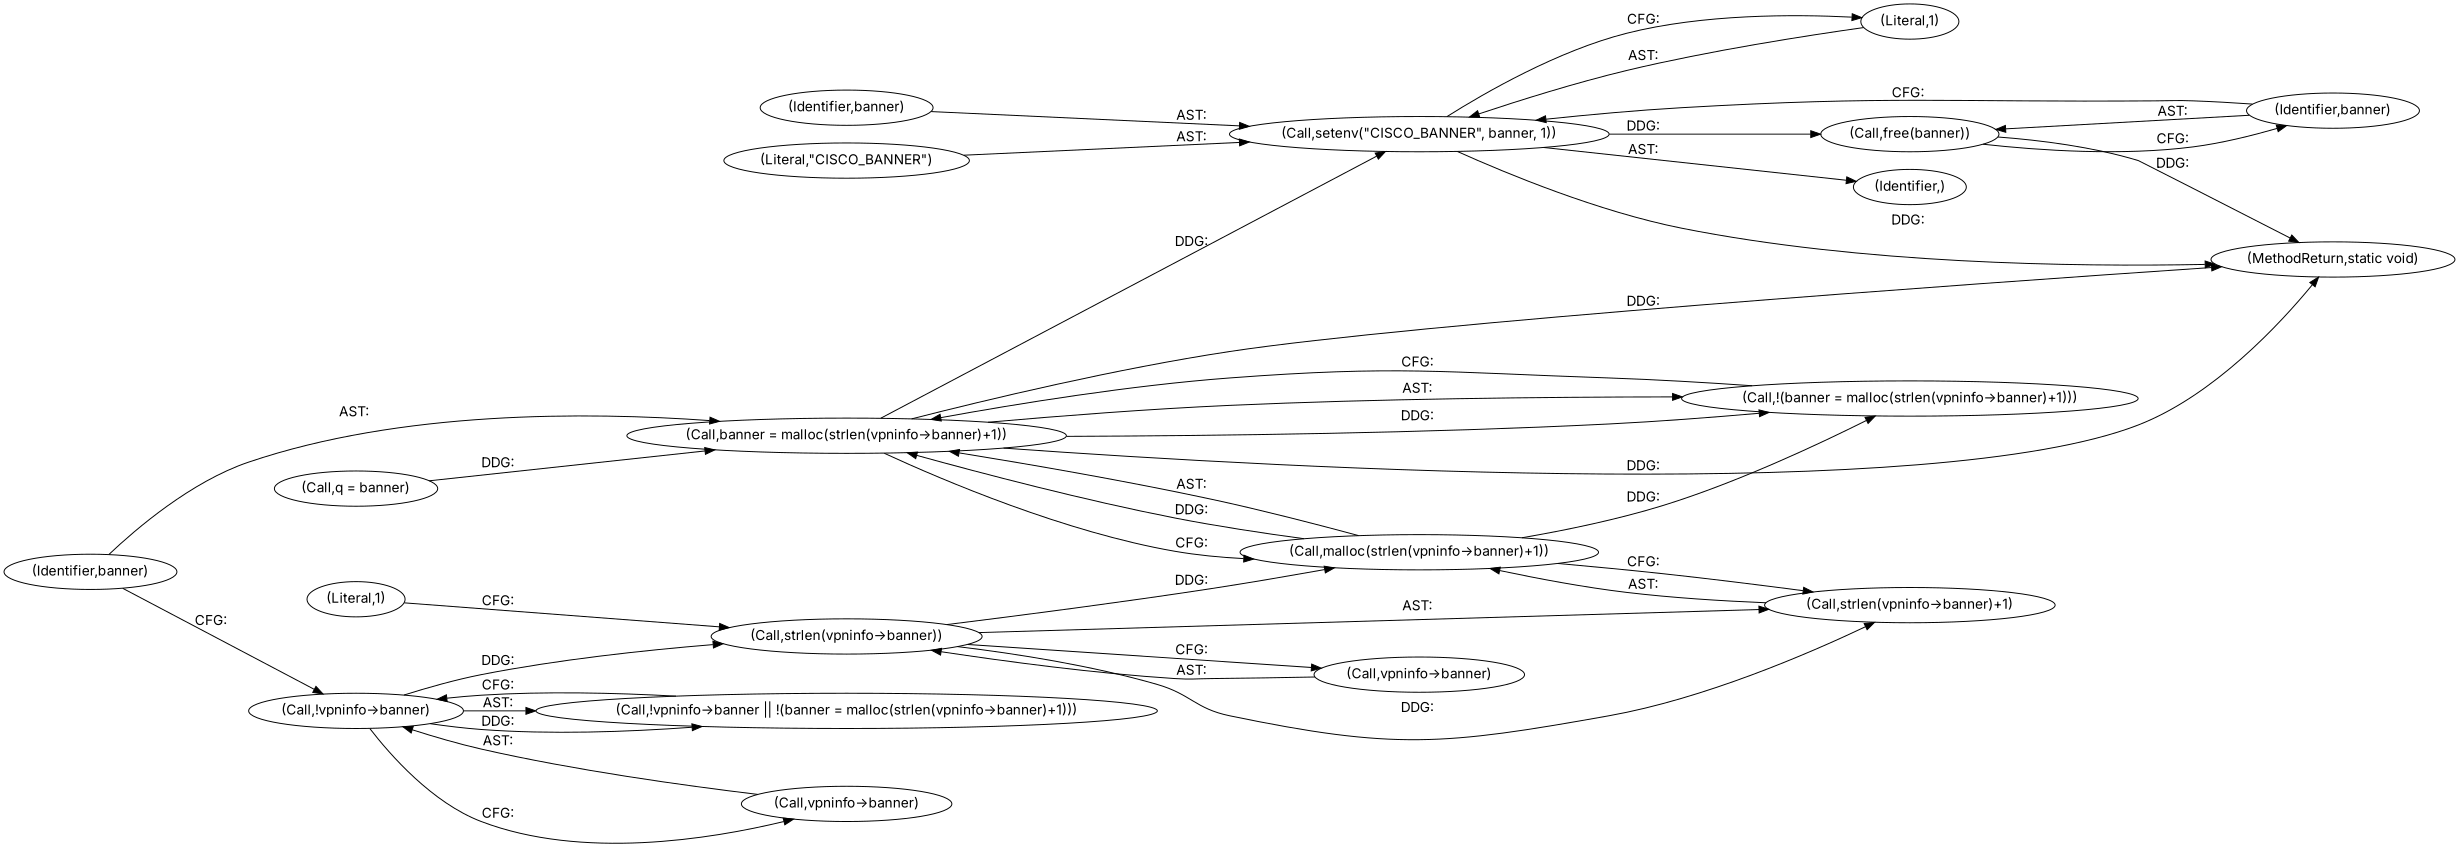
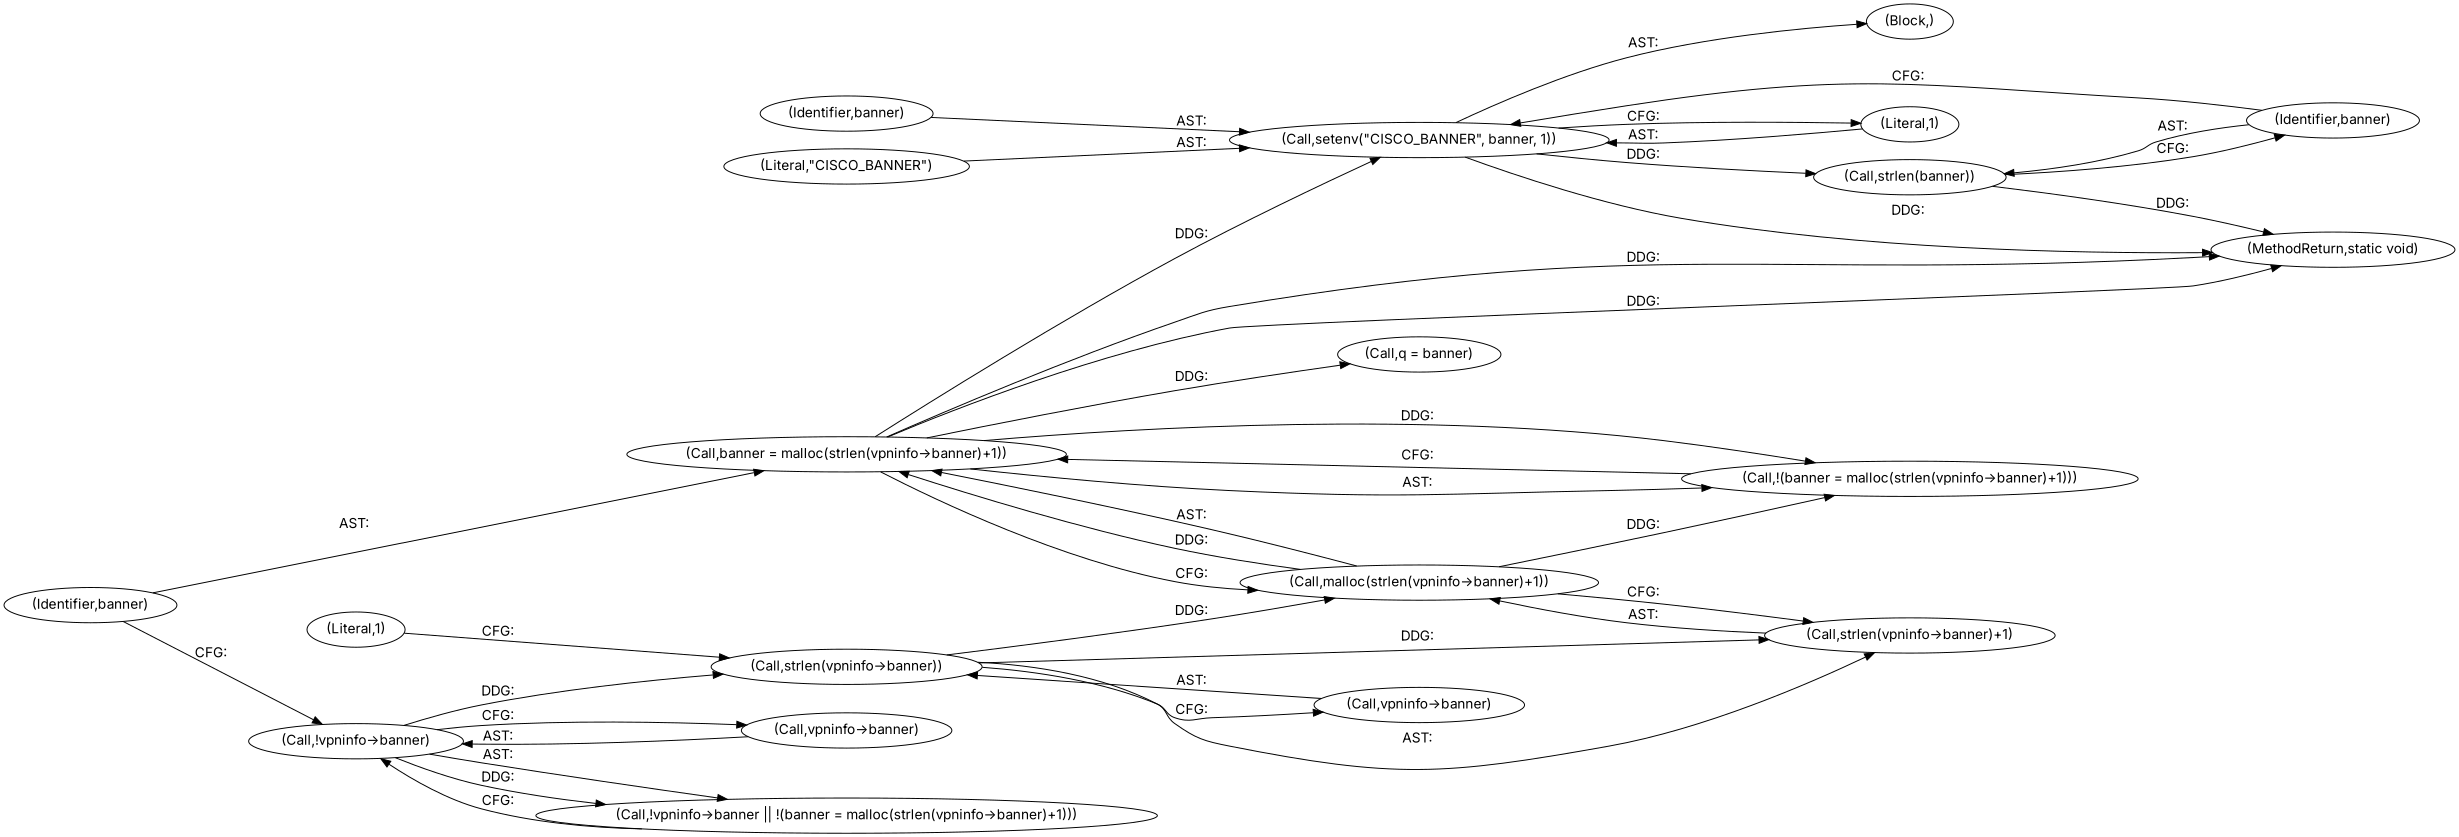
(1910, 134) -> (1910, 177)
(1910, 187) -> (1910, 22)
(567, 466) -> (1133, 398)
